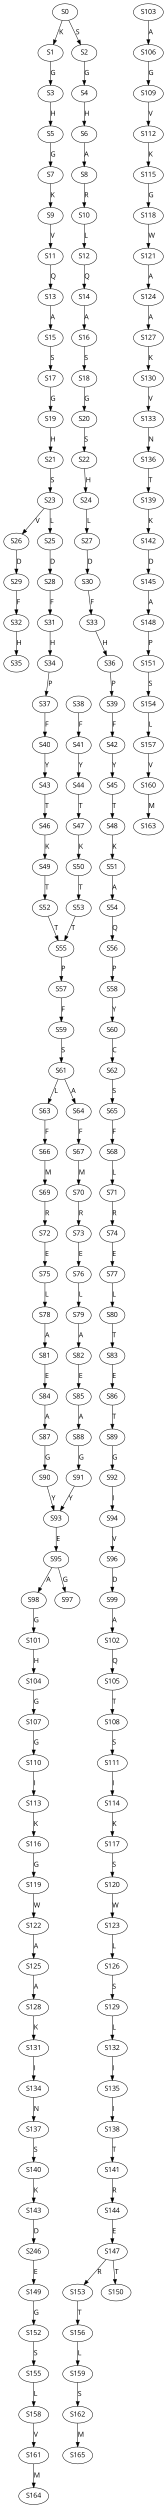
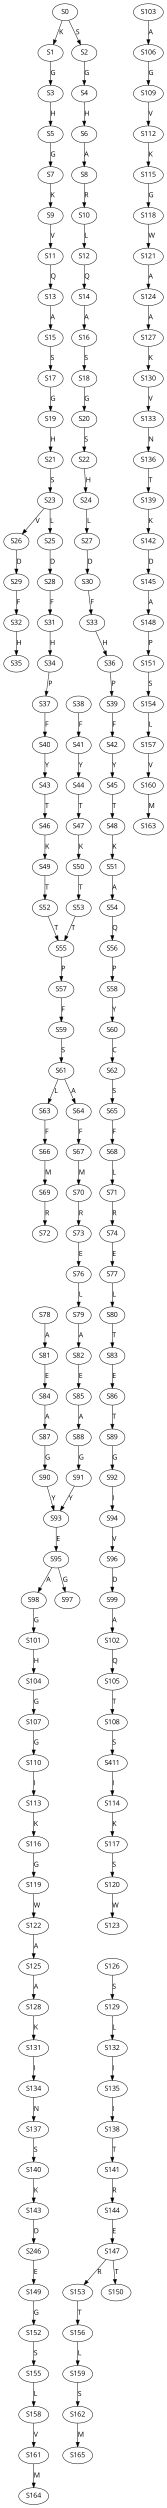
(45, 1275) -> none
(112, 1763) -> (112, 1763)
(112, 1944) -> none
